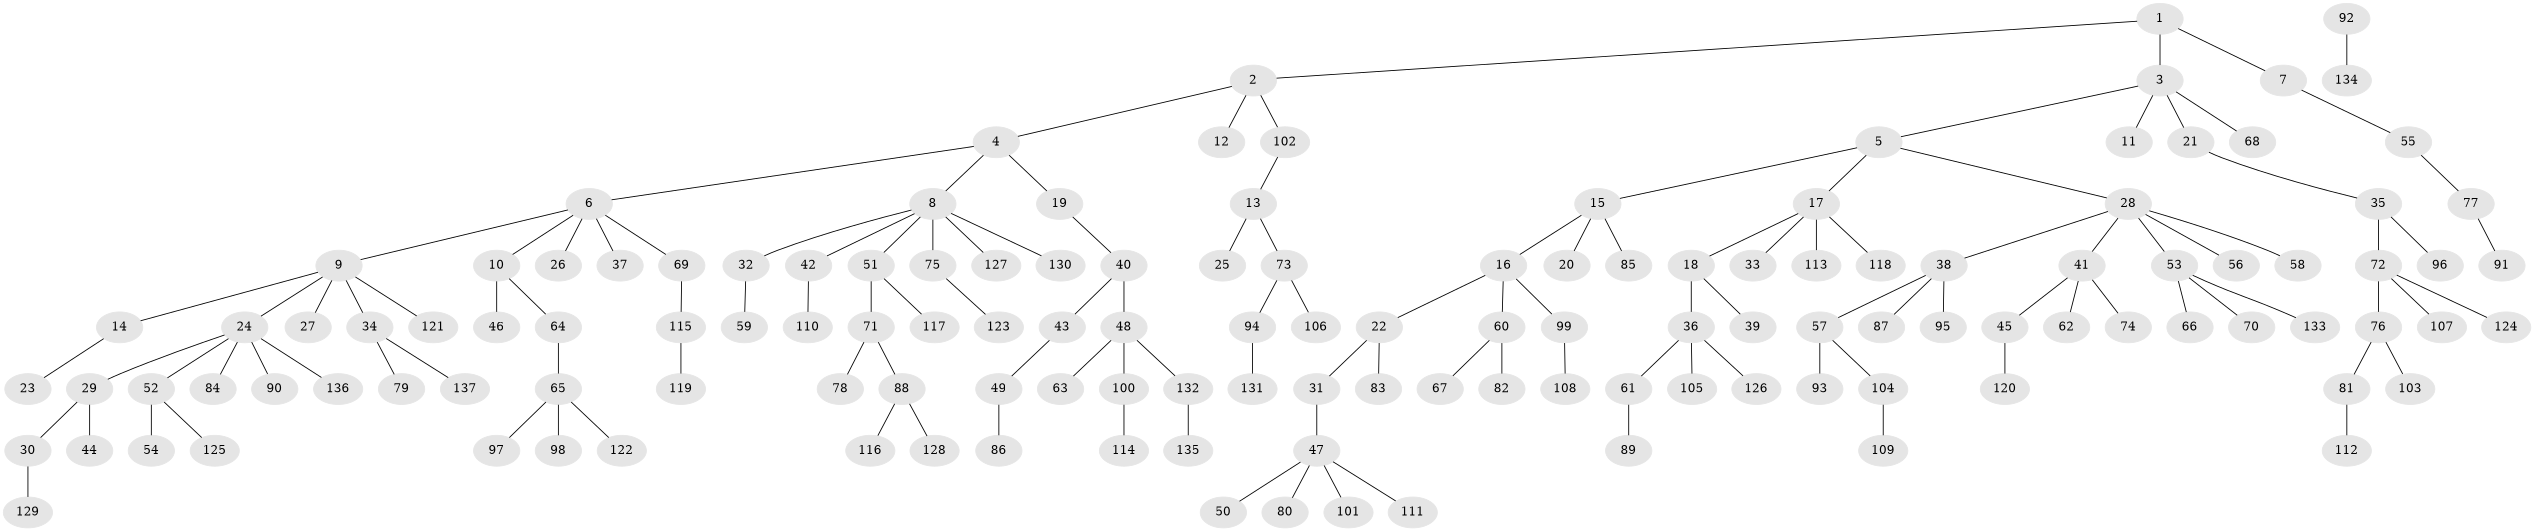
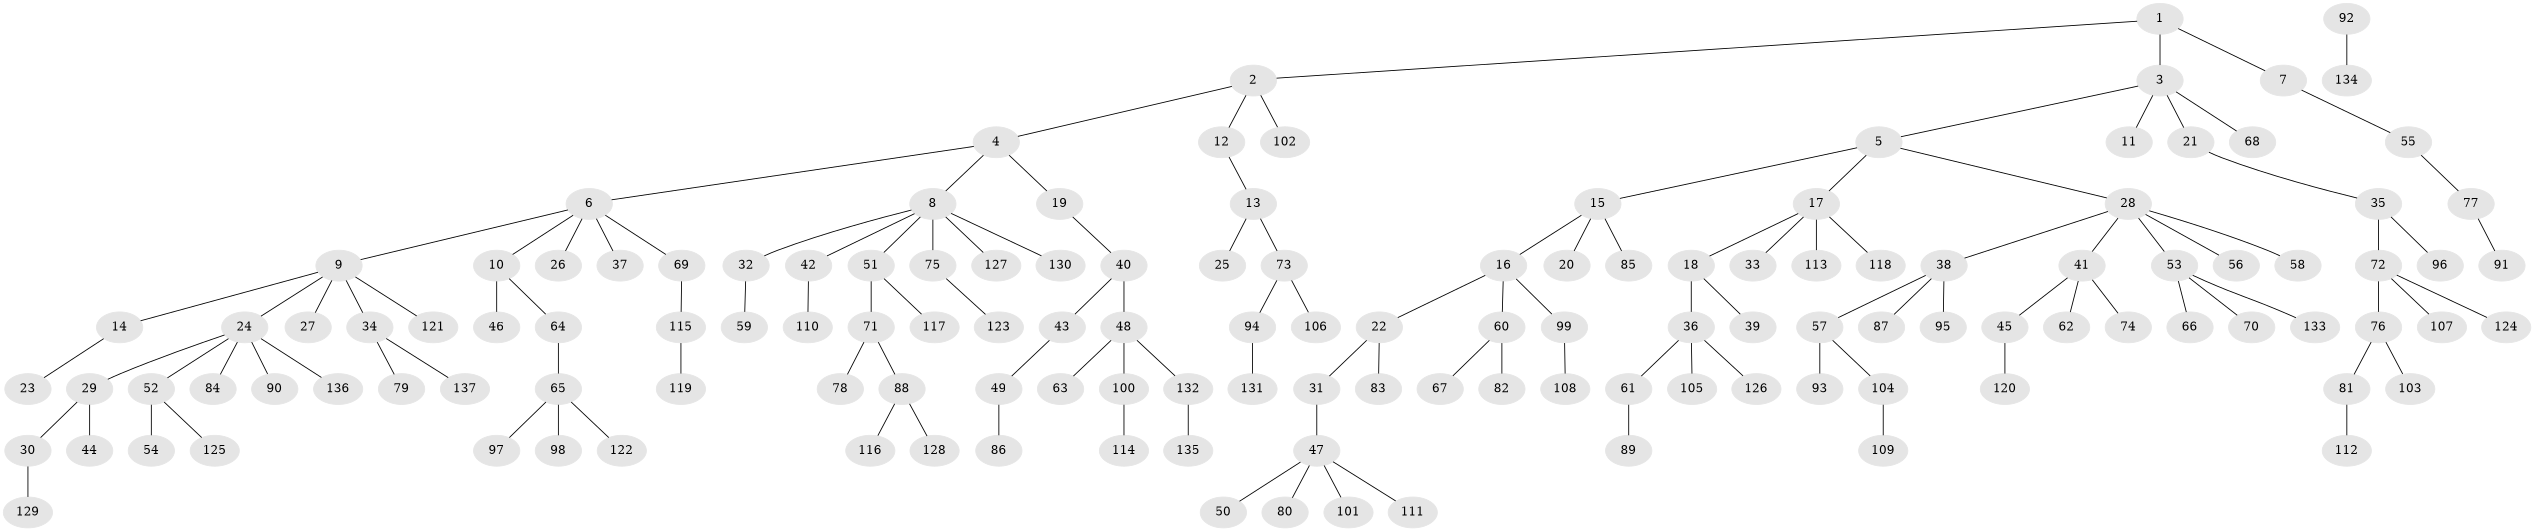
(1269, 173) -> (1238, 173)
